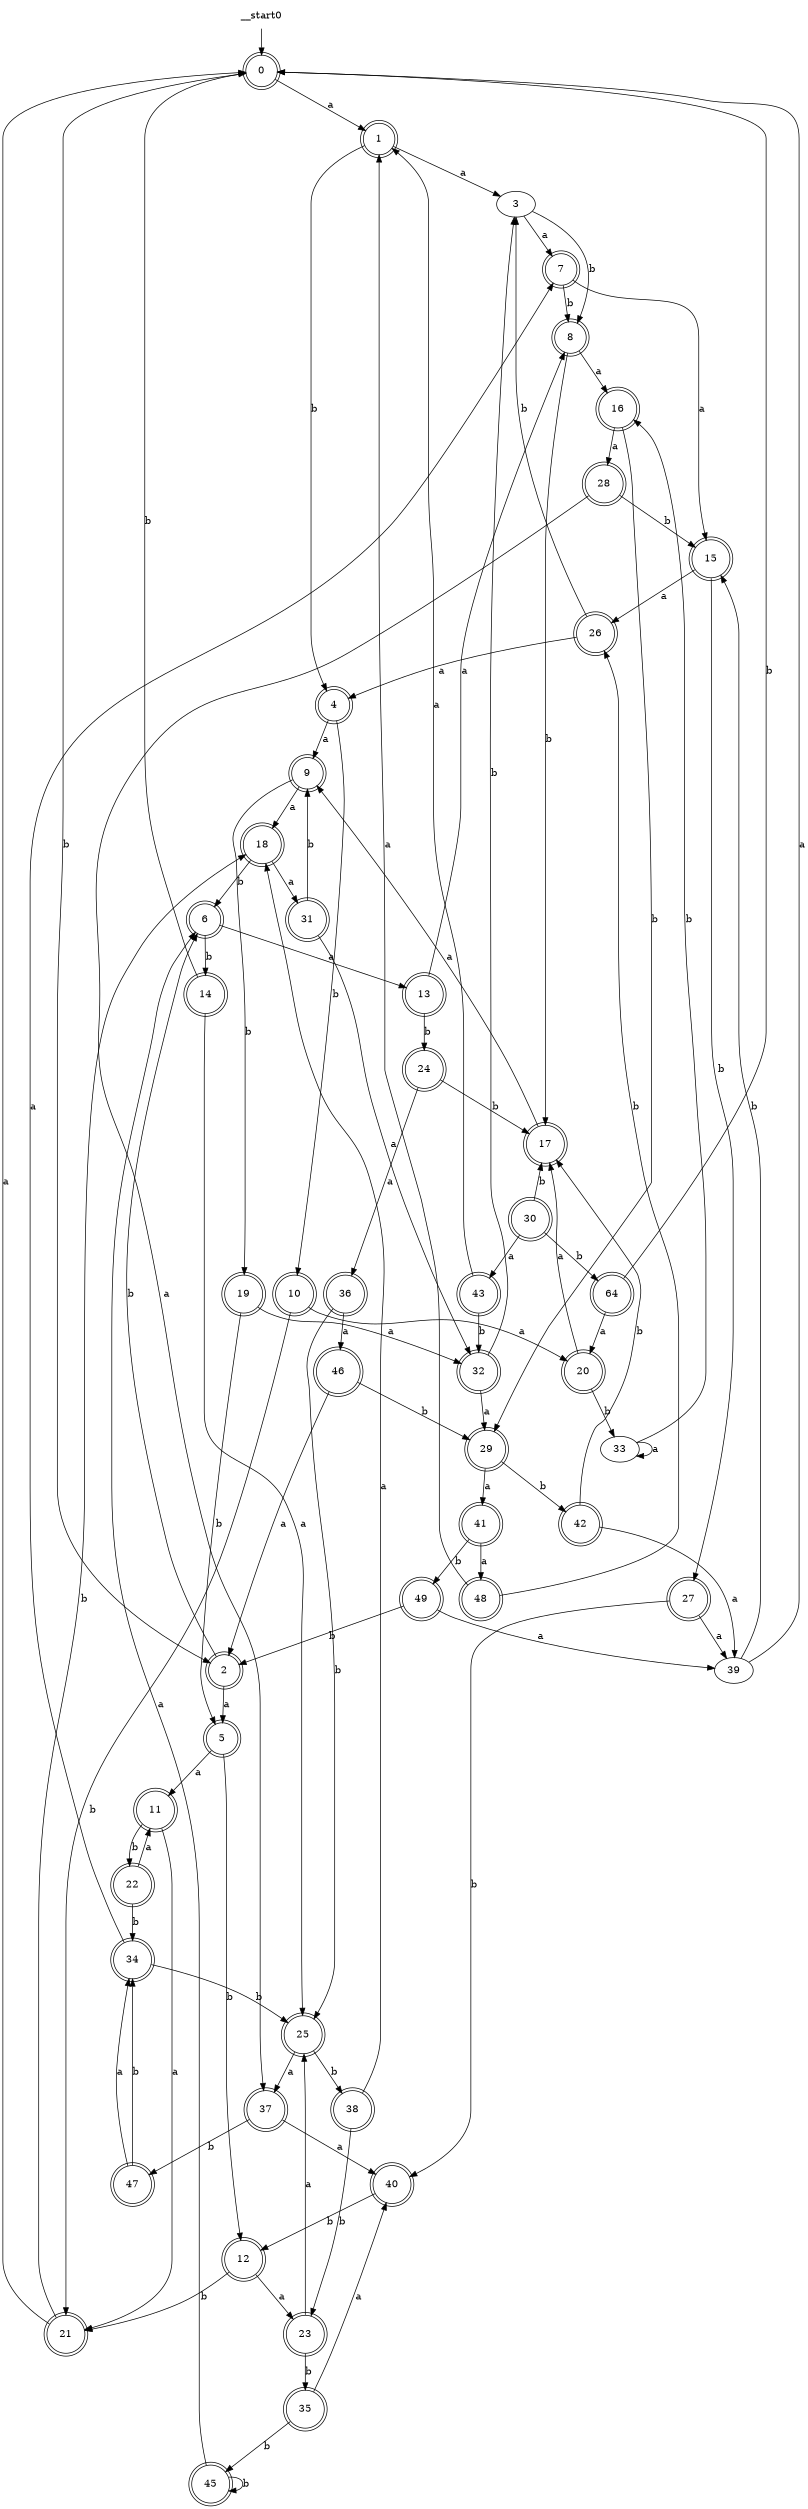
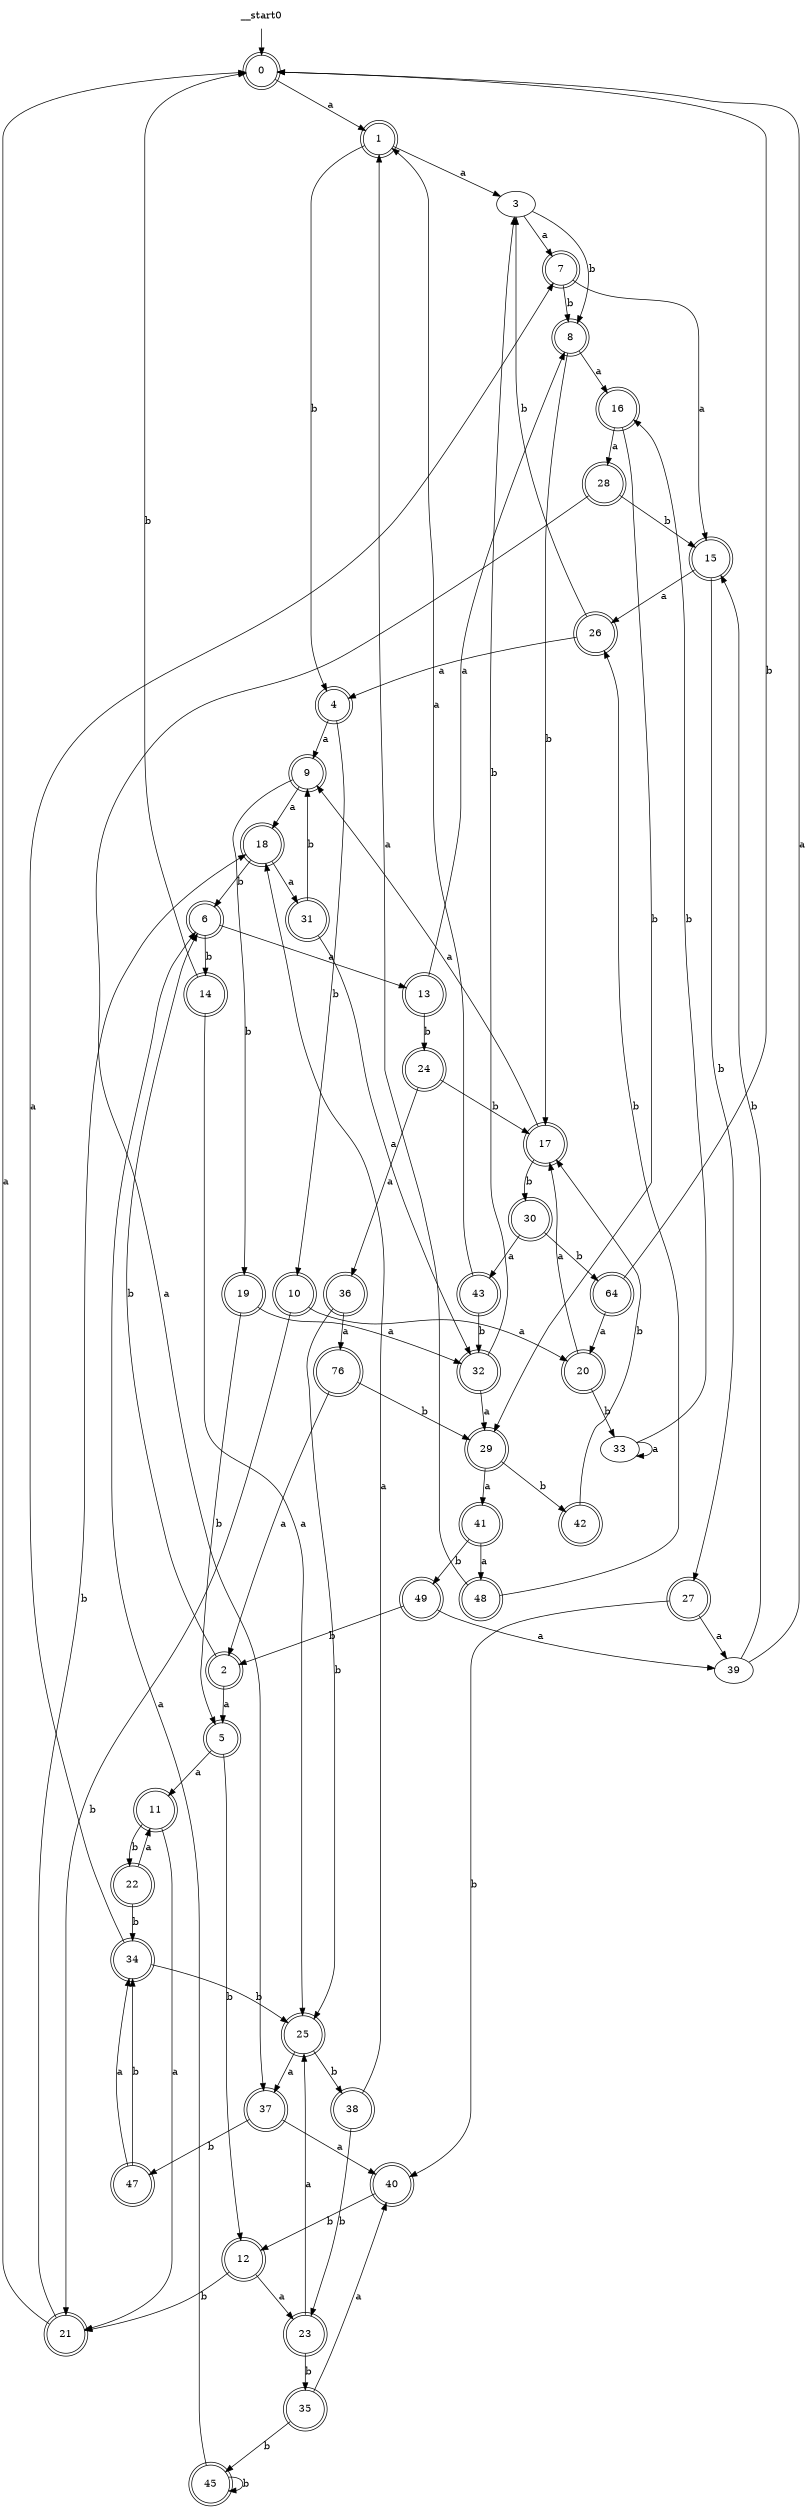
(63, 831) -> none
(537, 1185) -> (526, 1176)
(338, 1372) -> (338, 1372)
(694, 1562) -> none
